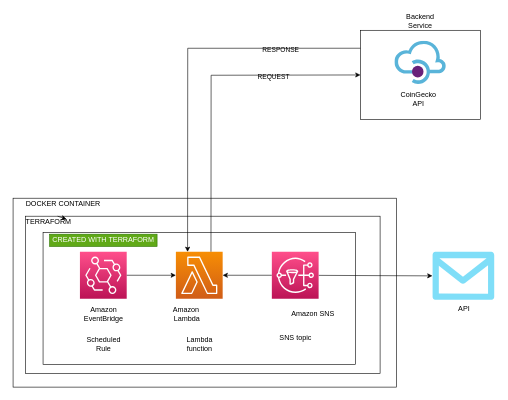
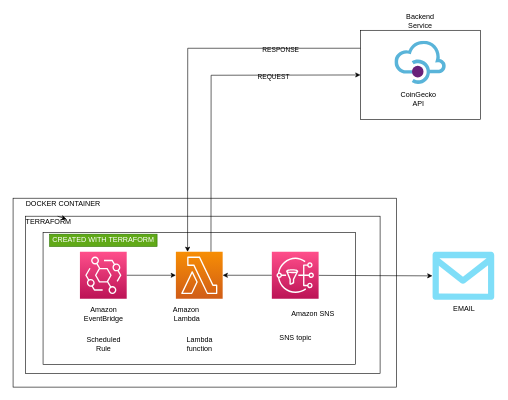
(464, 309) -> (464, 309)
